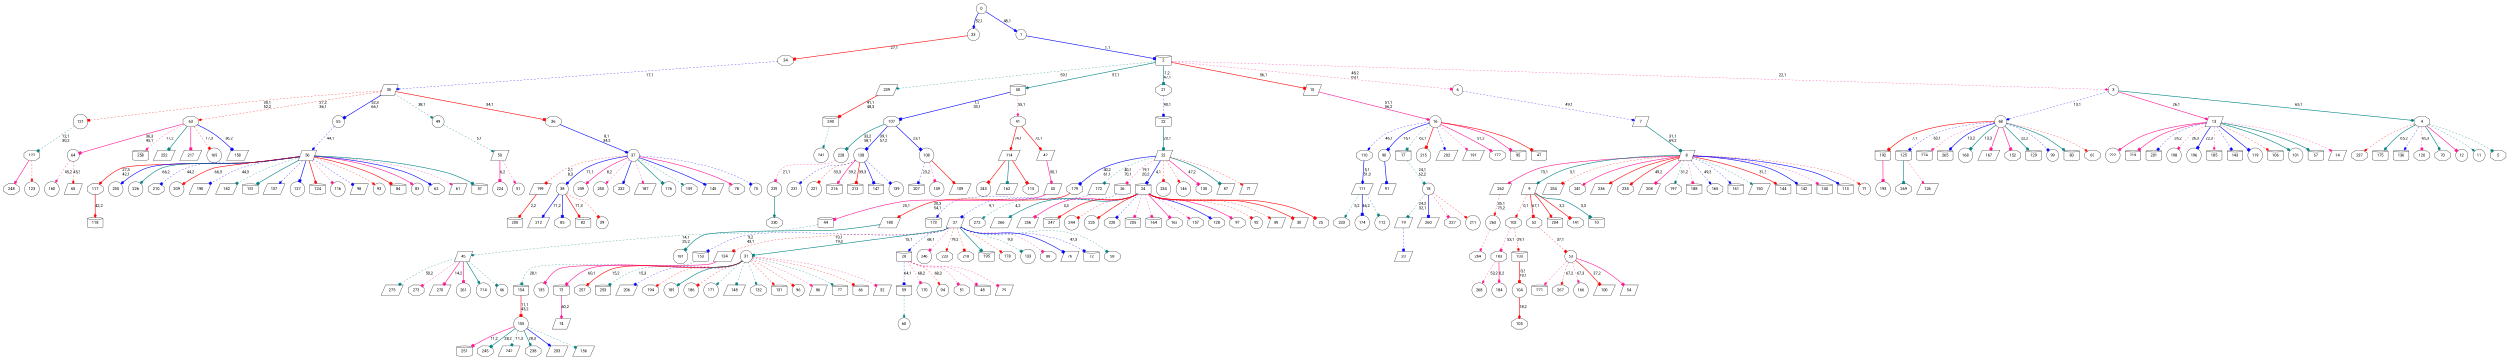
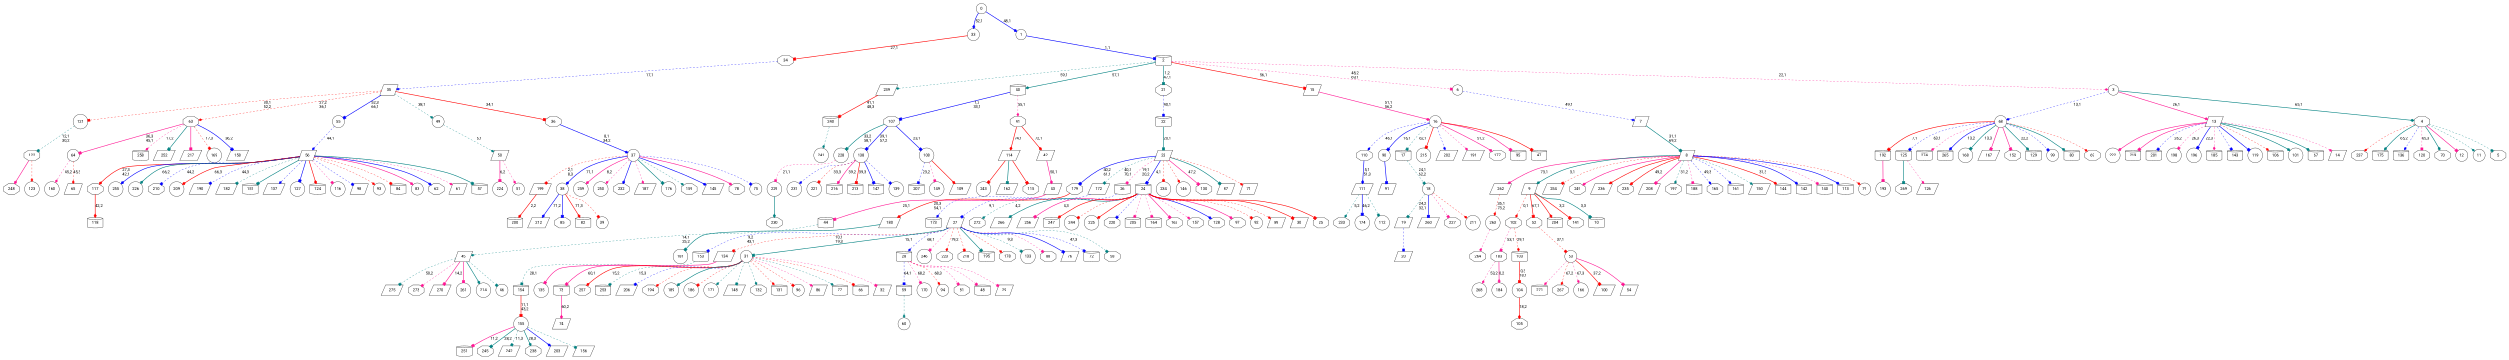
(353, 167) -> (353, 167)
